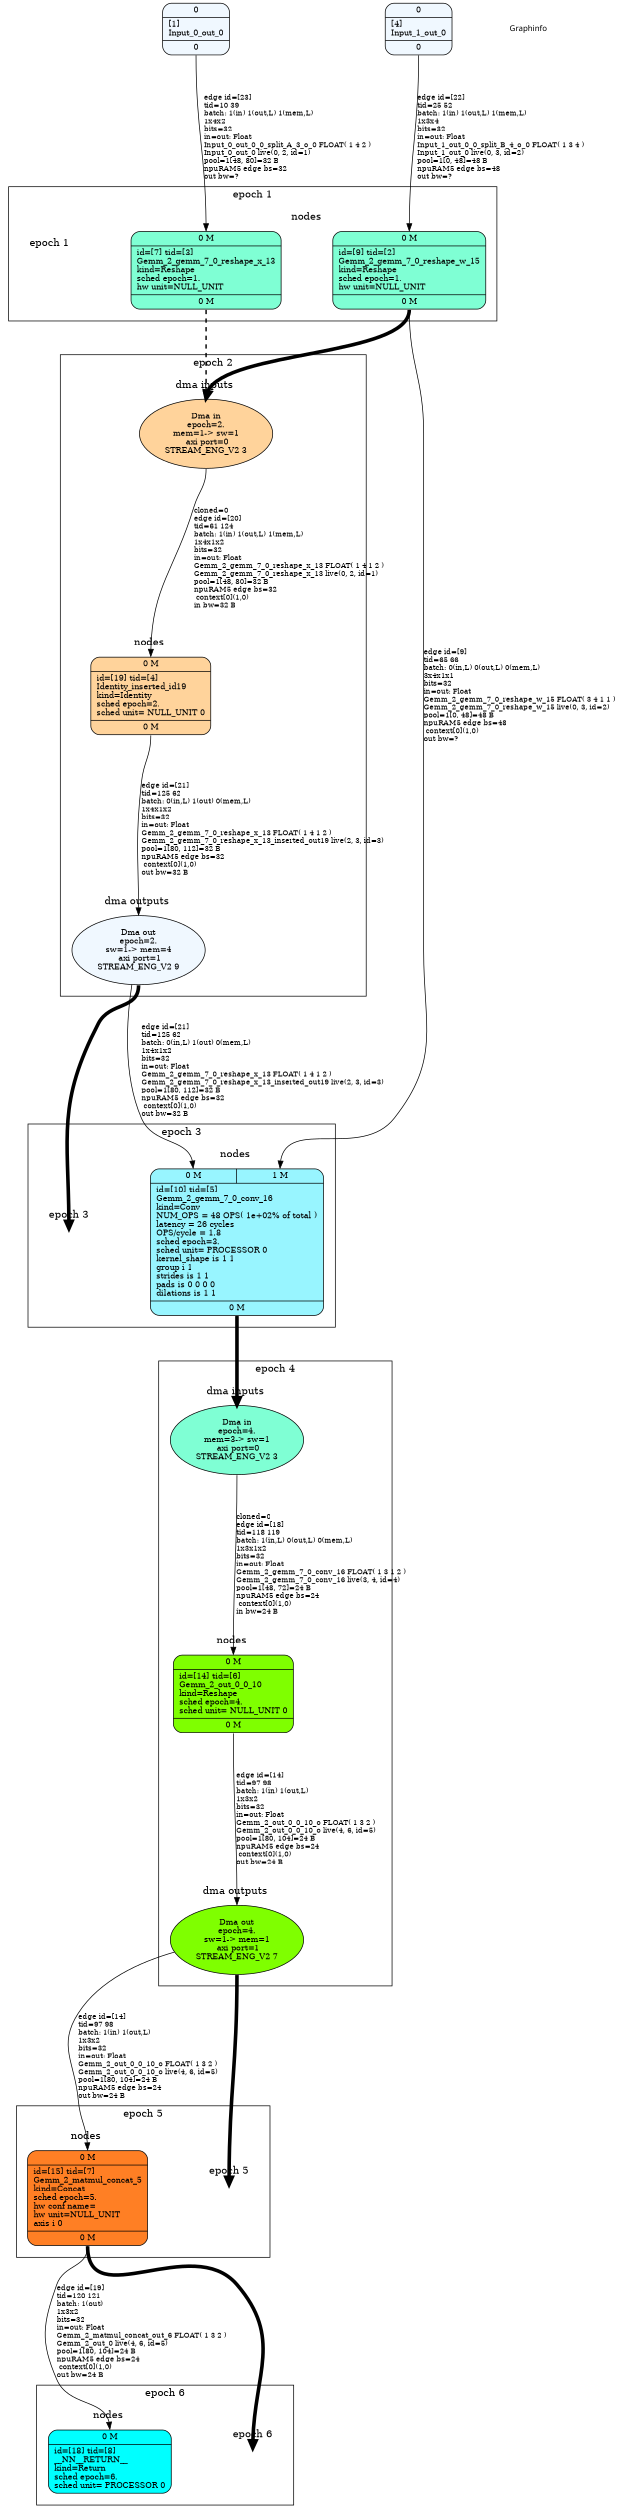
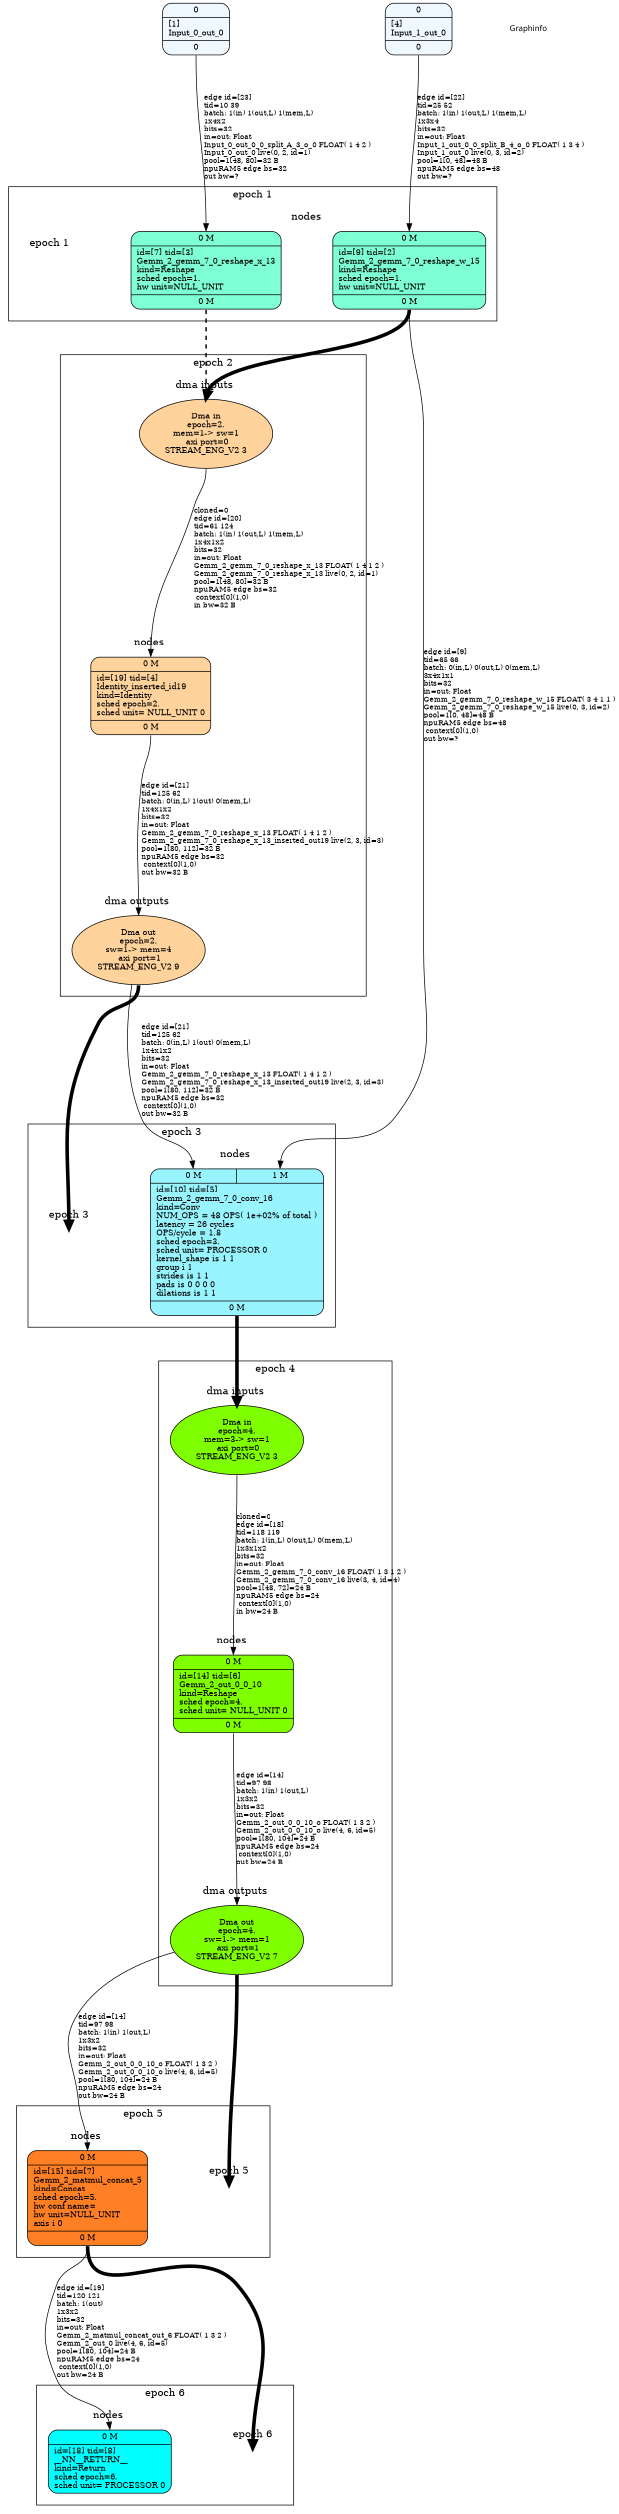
(139, 950) -> (139, 950)
(237, 1440) -> (237, 1440)
